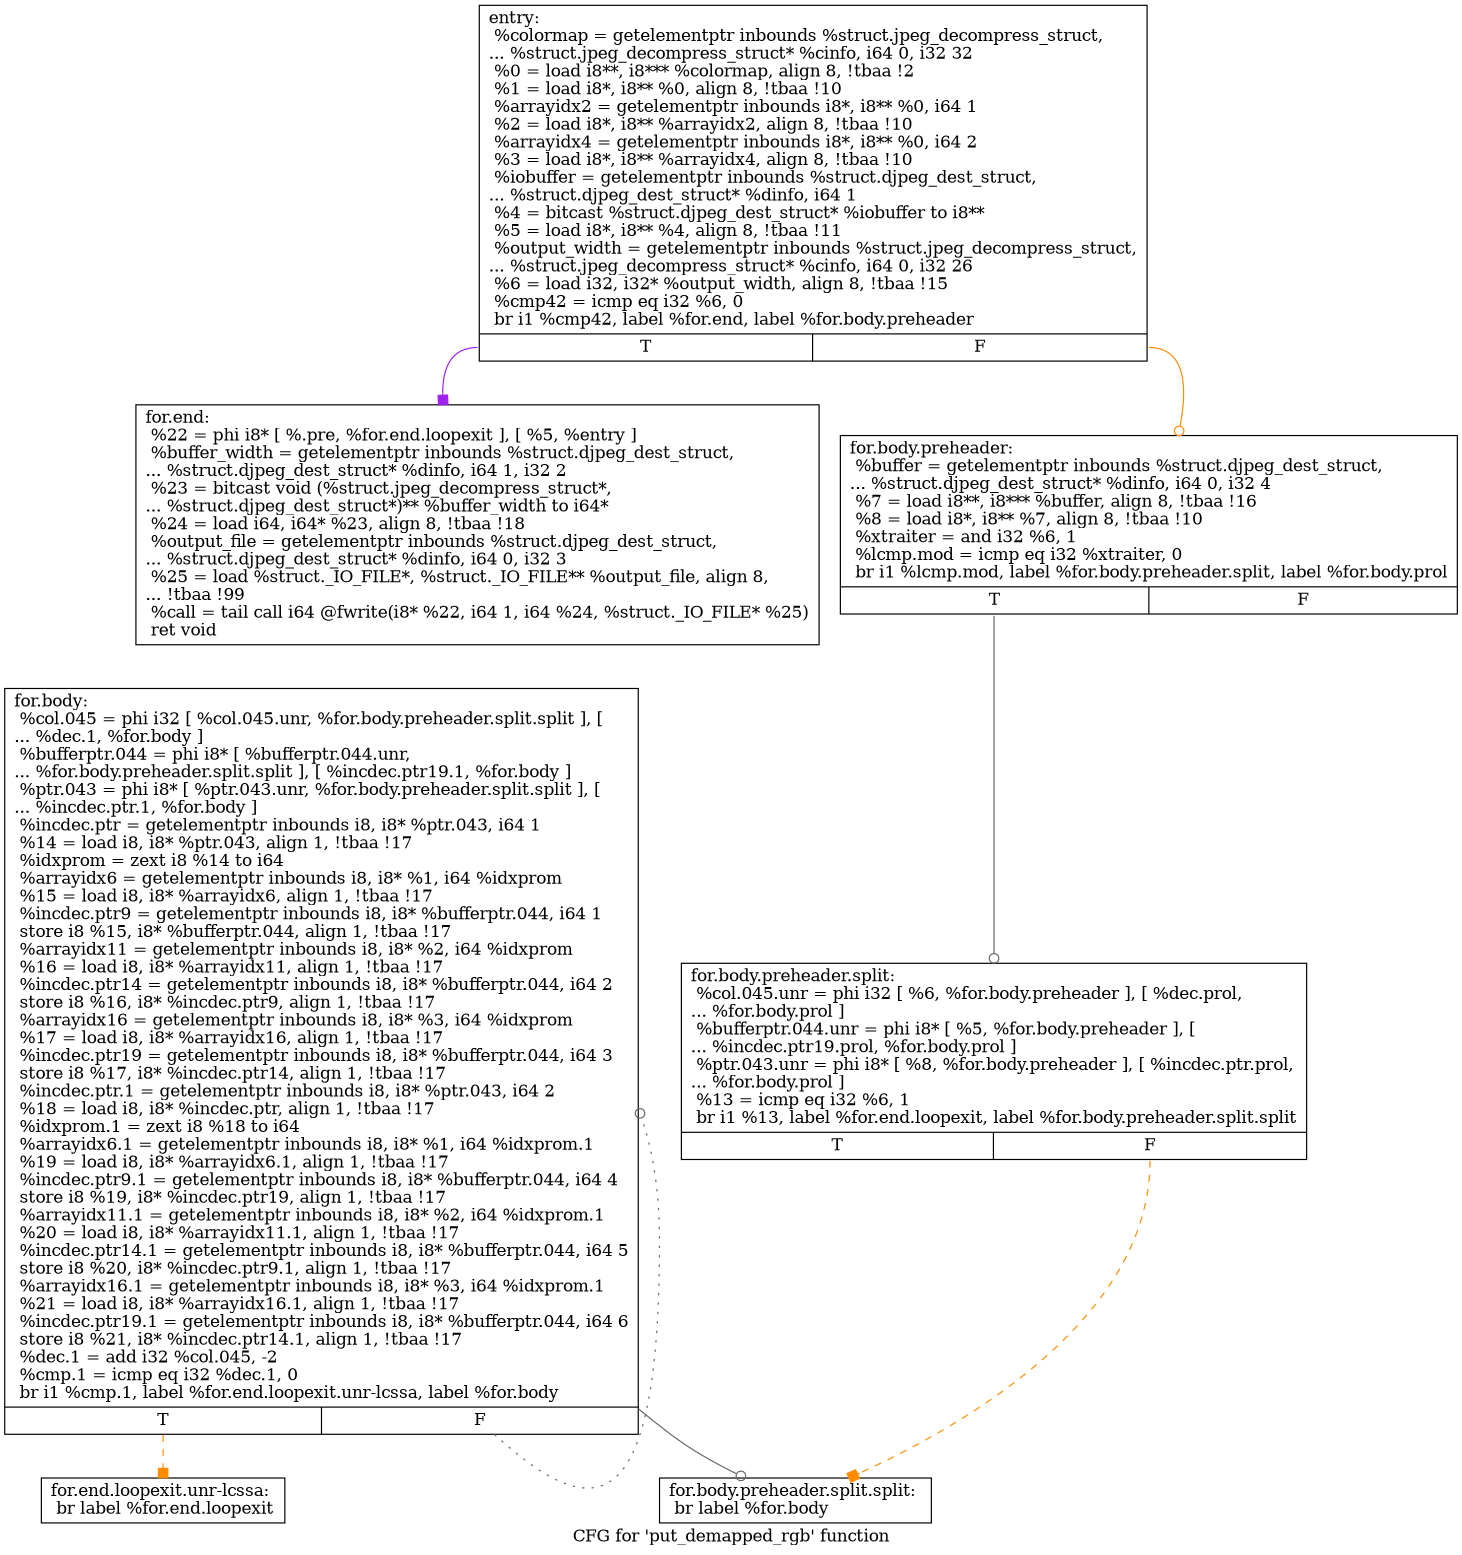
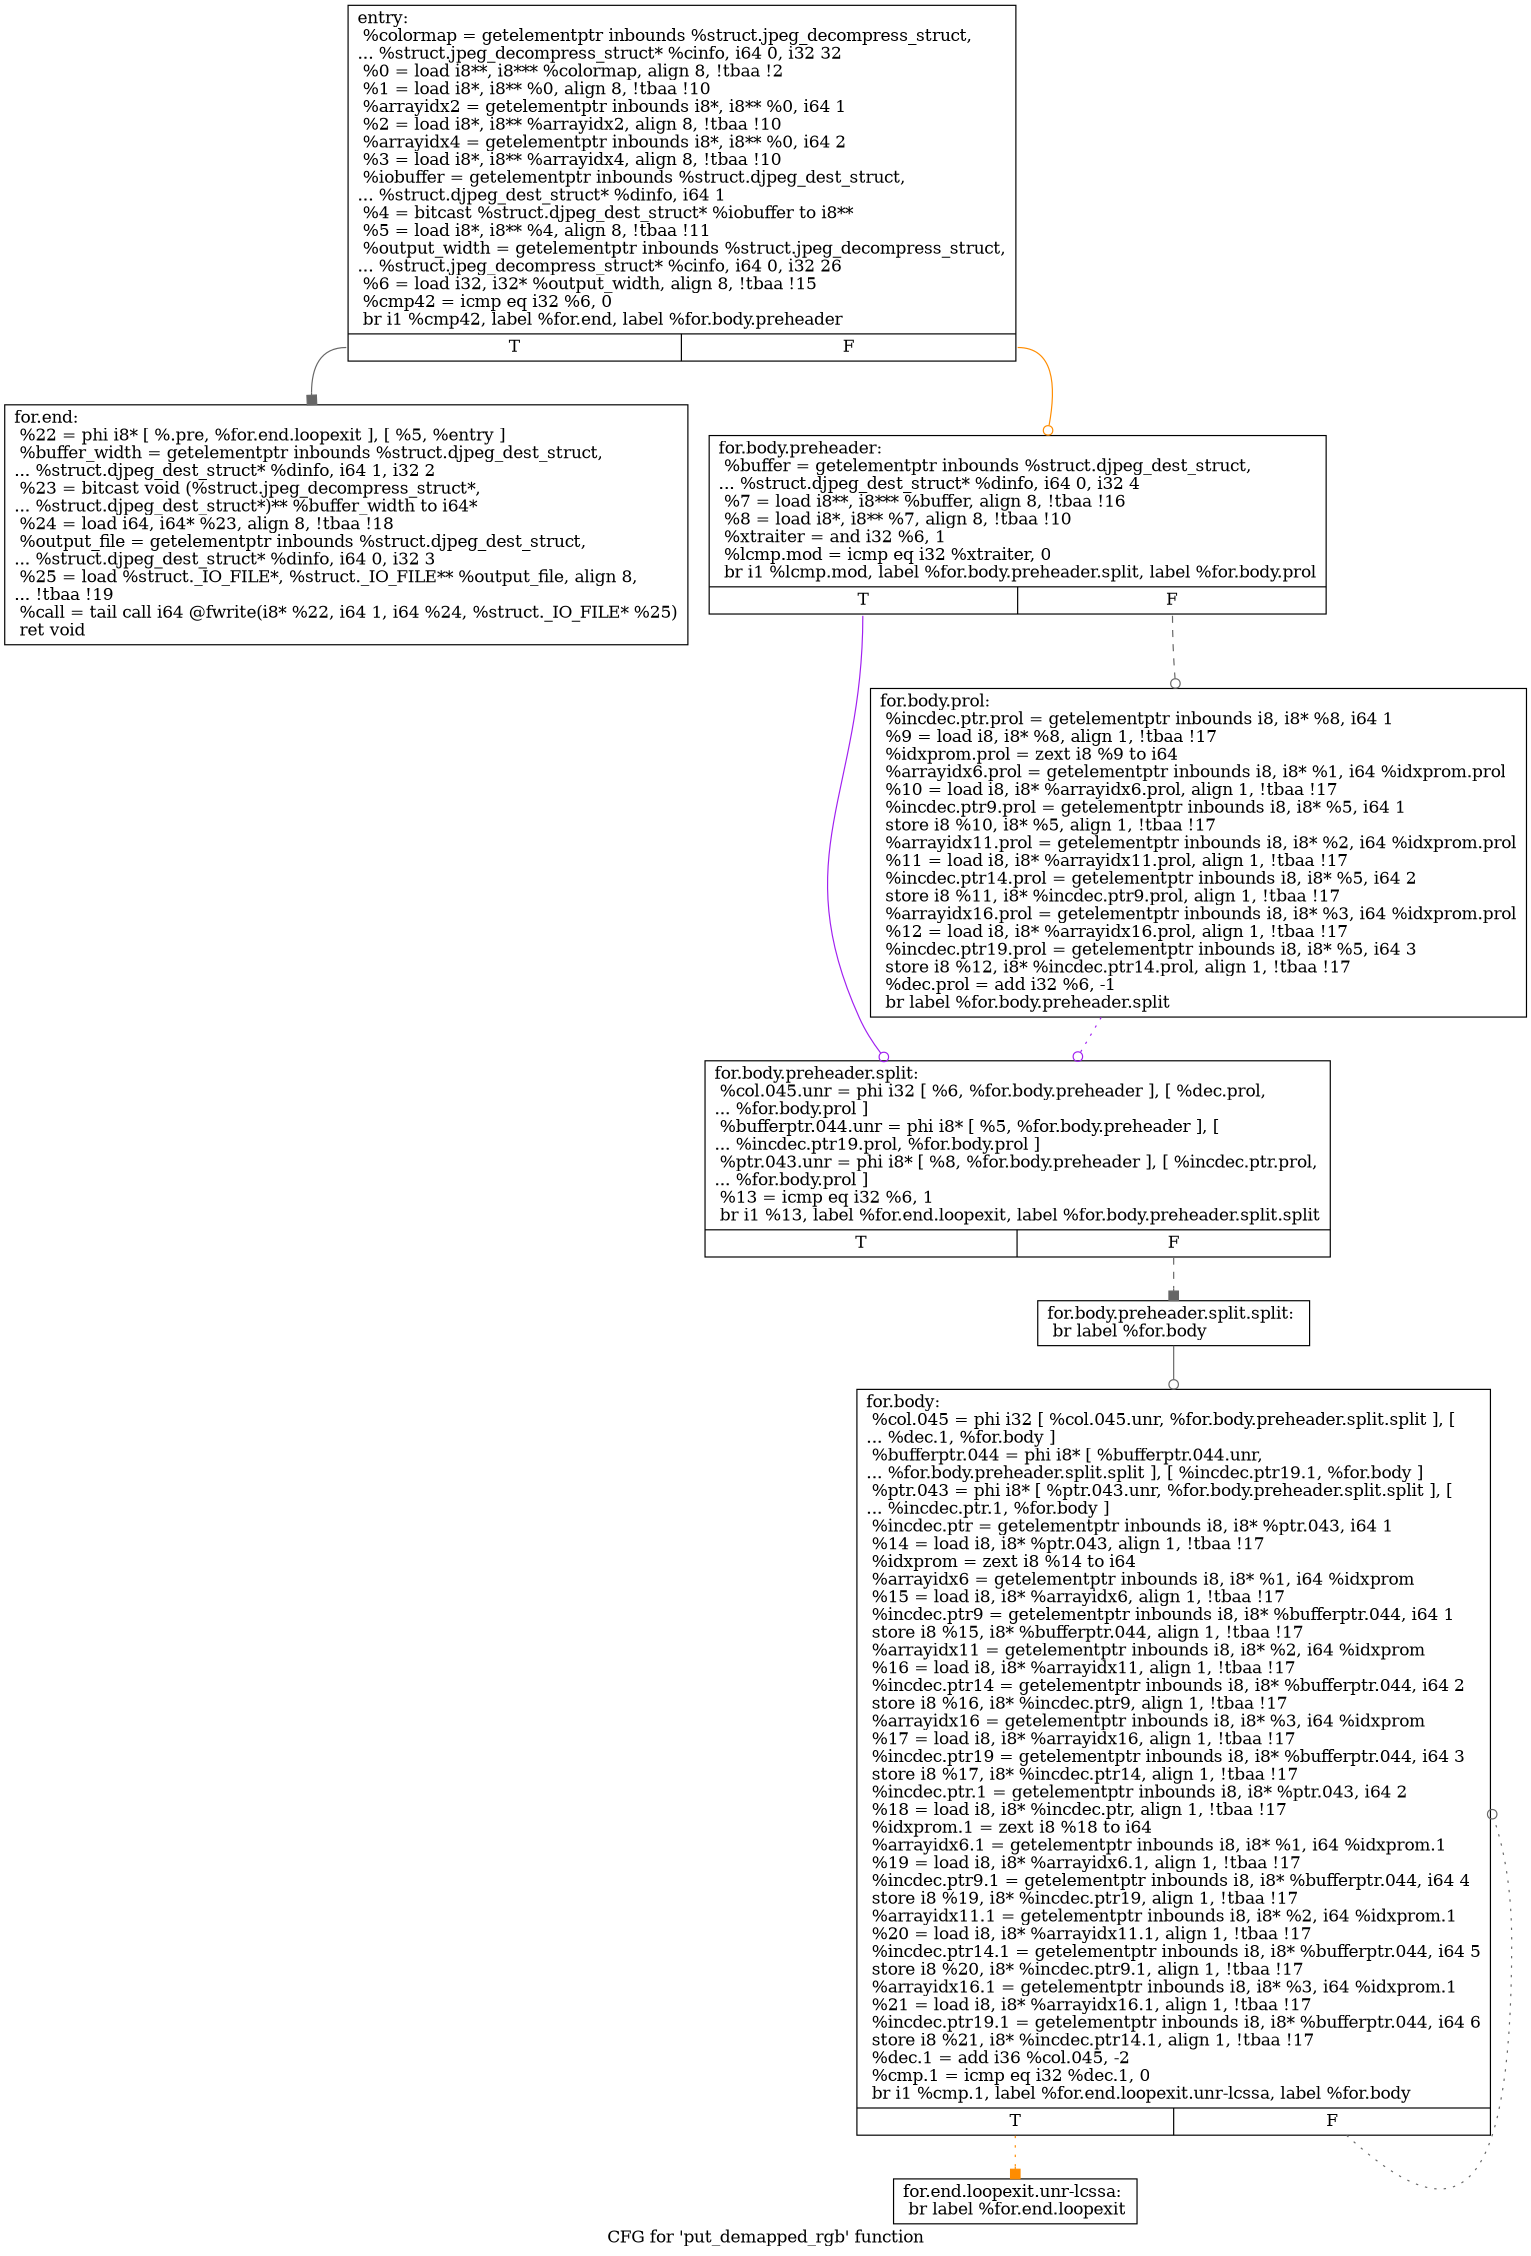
(450, 361) -> (319, 361)
(196, 595) -> (64, 595)
(994, 785) -> (832, 839)
none -> (1198, 853)
(1049, 1354) -> (1174, 1273)
(146, 1357) -> (998, 2058)
(685, 1445) -> (1174, 1363)
(163, 1450) -> (1015, 2151)
